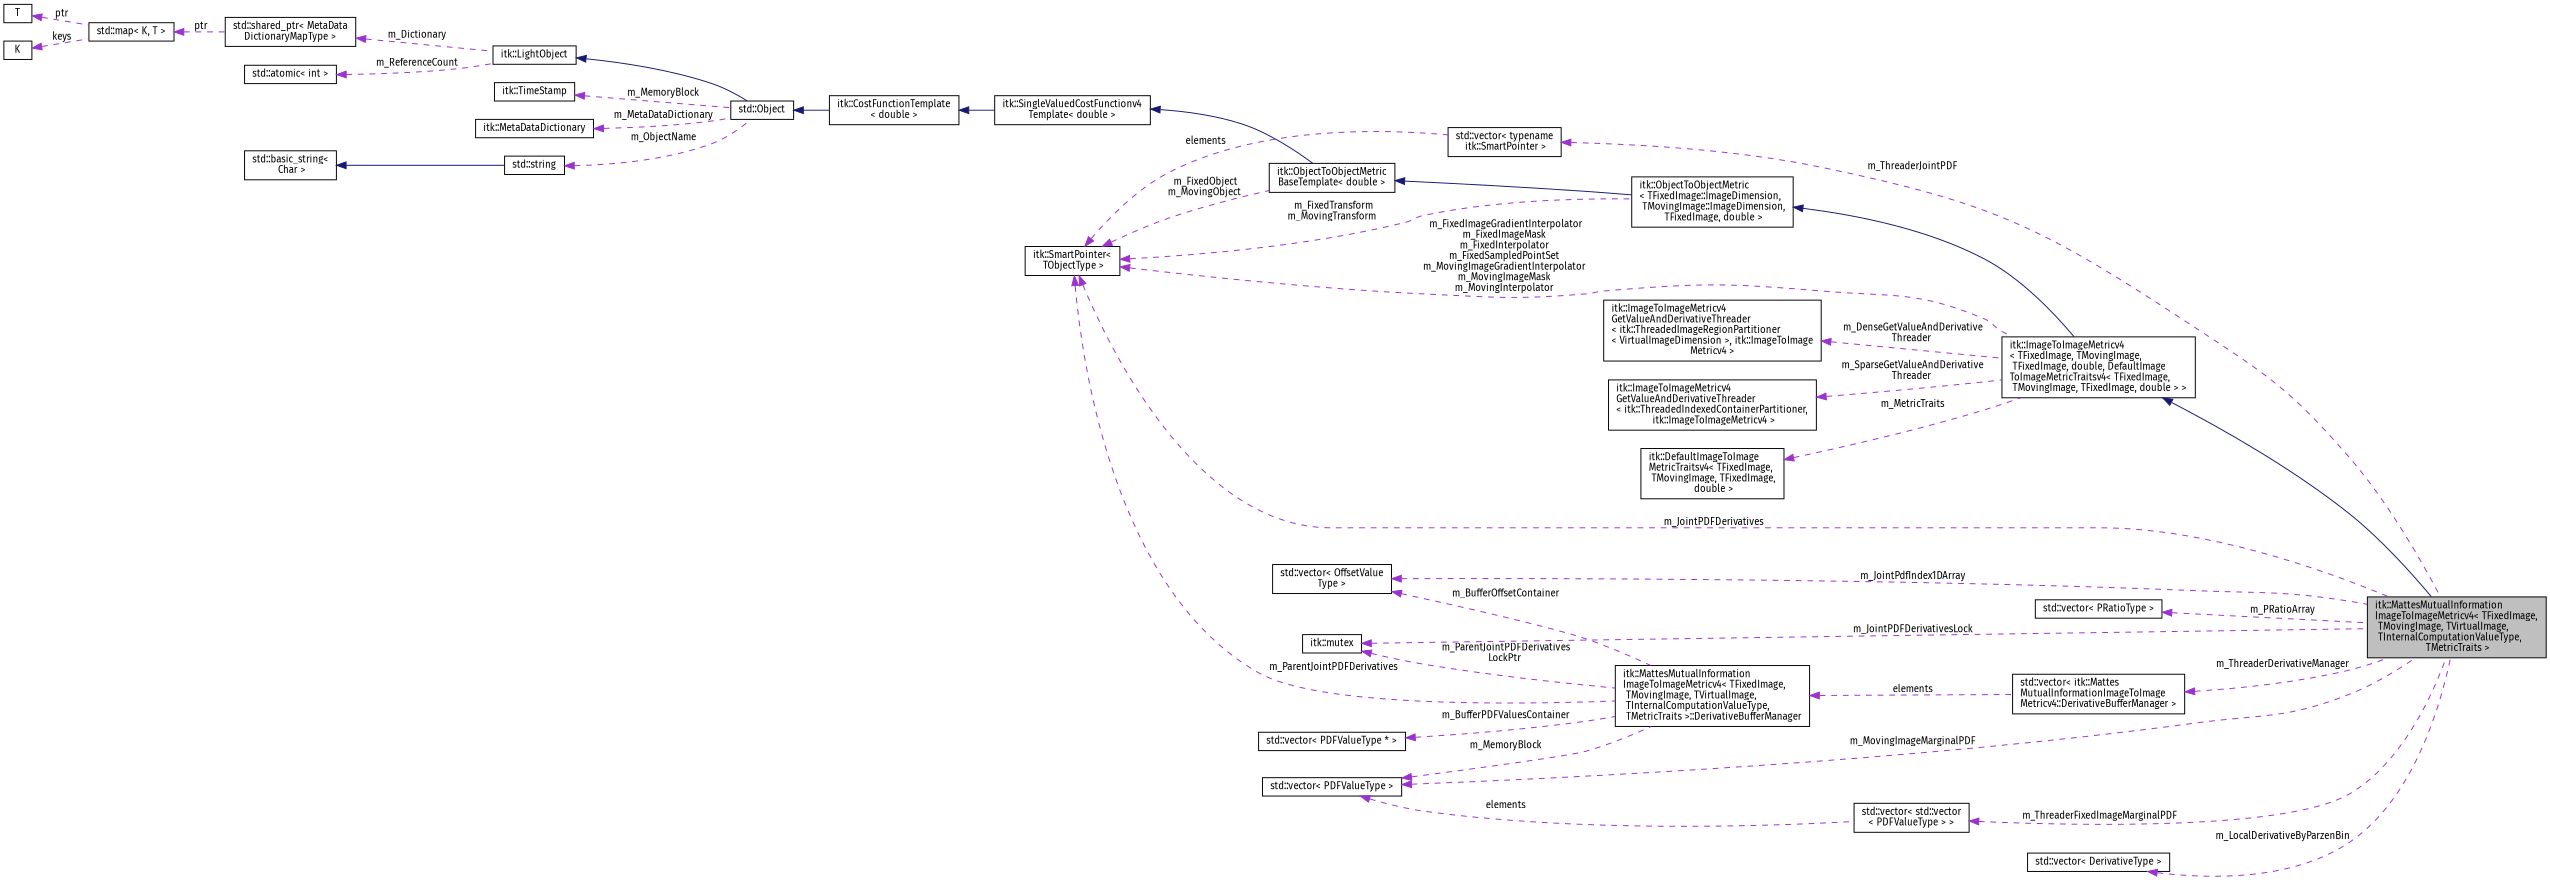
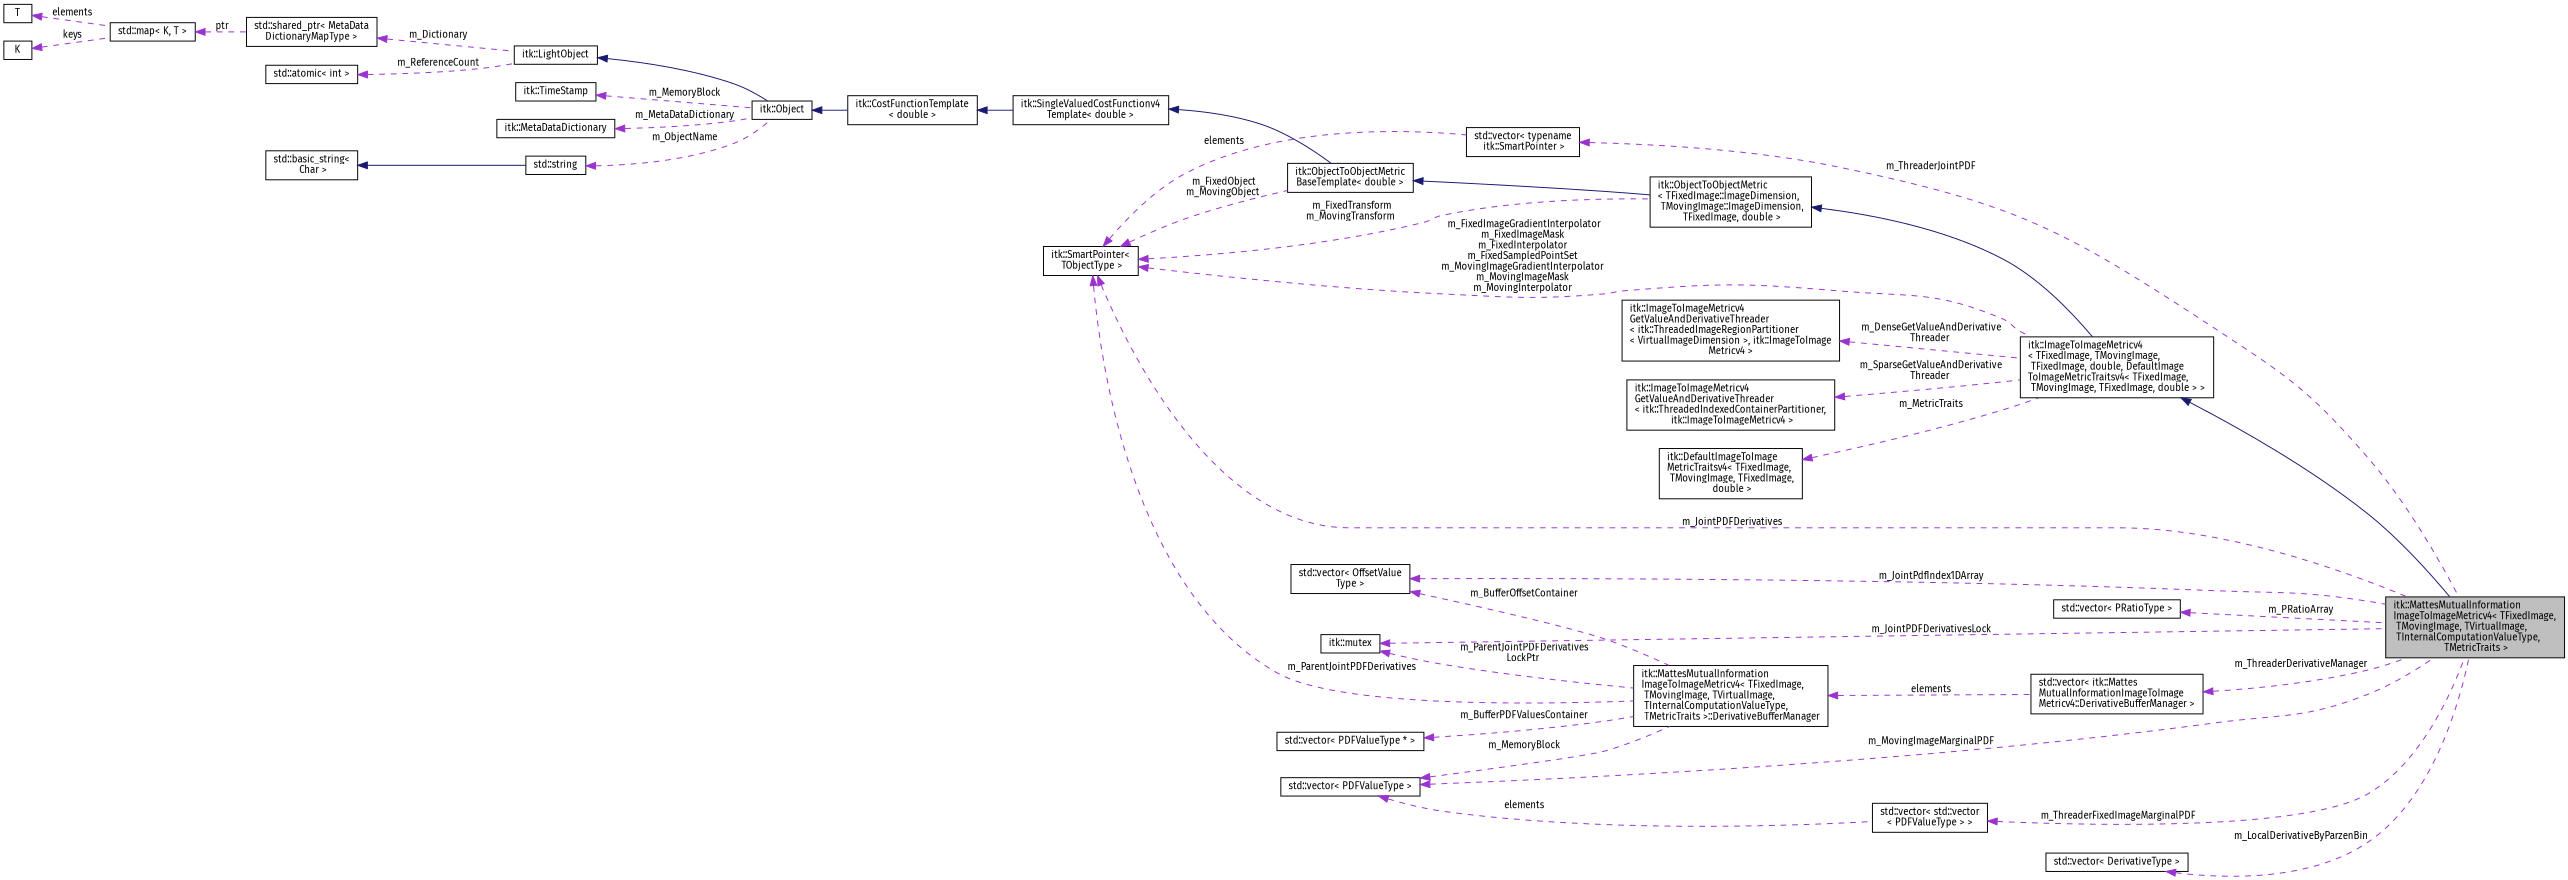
(60, 14) -> (71, 13)
(762, 110) -> (782, 110)
